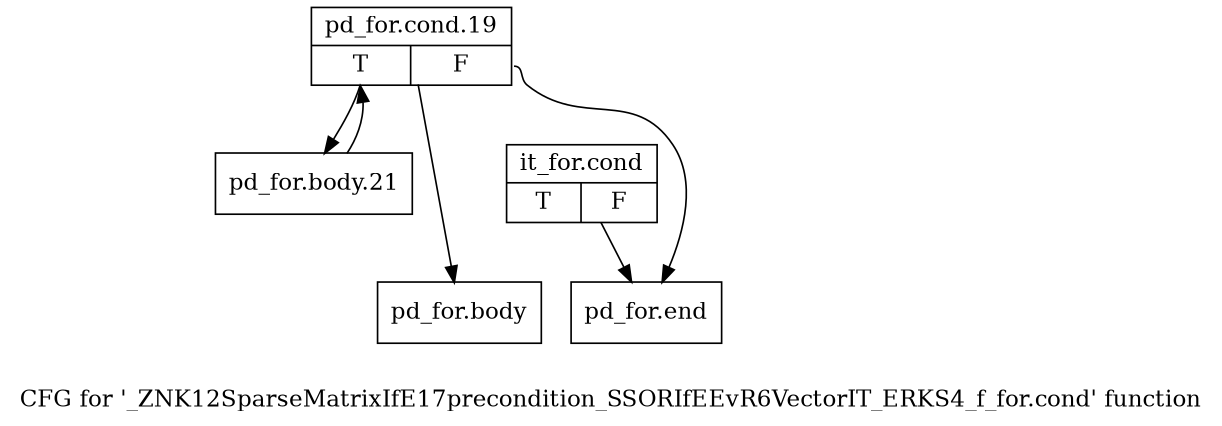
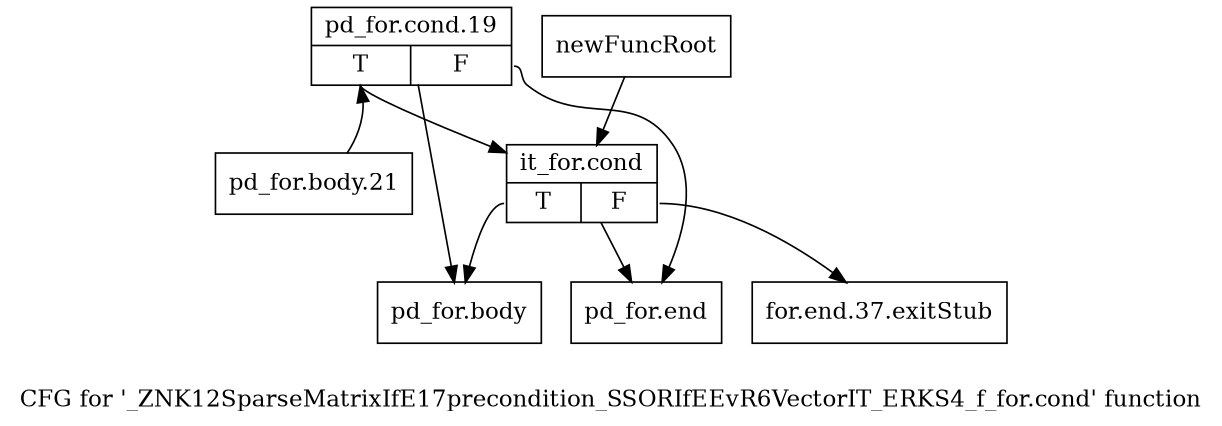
none -> (636, 46)
(349, 113) -> (410, 113)
none -> (481, 231)
none -> (880, 313)
